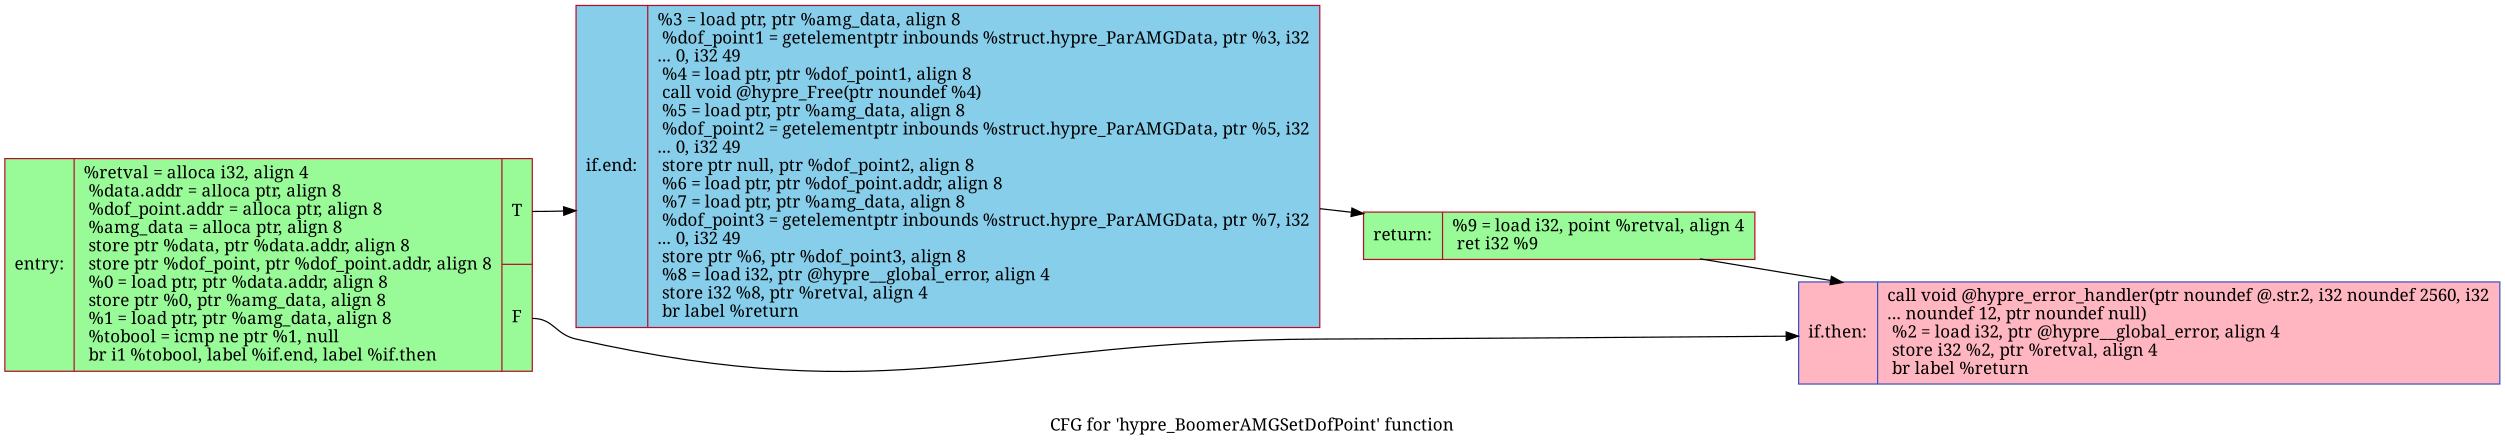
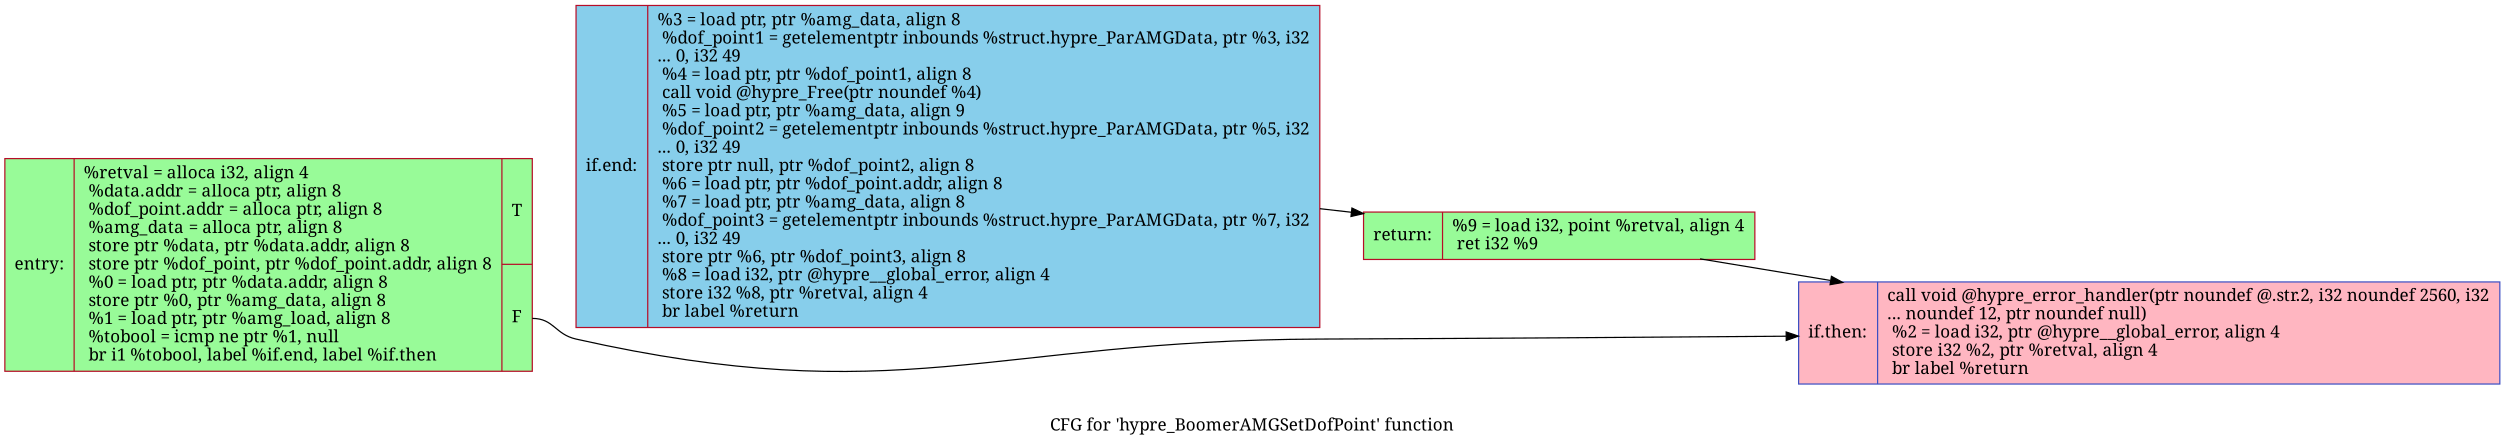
(811, 111) -> (811, 111)
(548, 211) -> none
(238, 319) -> (238, 319)
